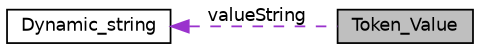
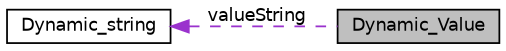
(405, 26) -> (418, 26)
